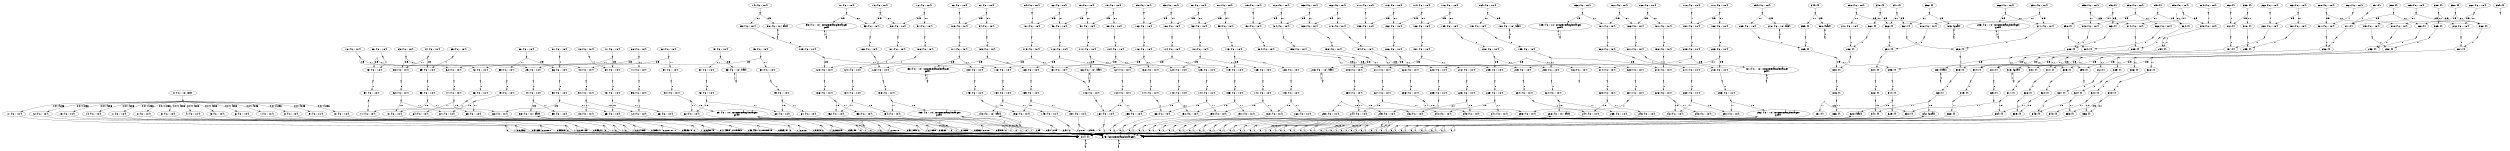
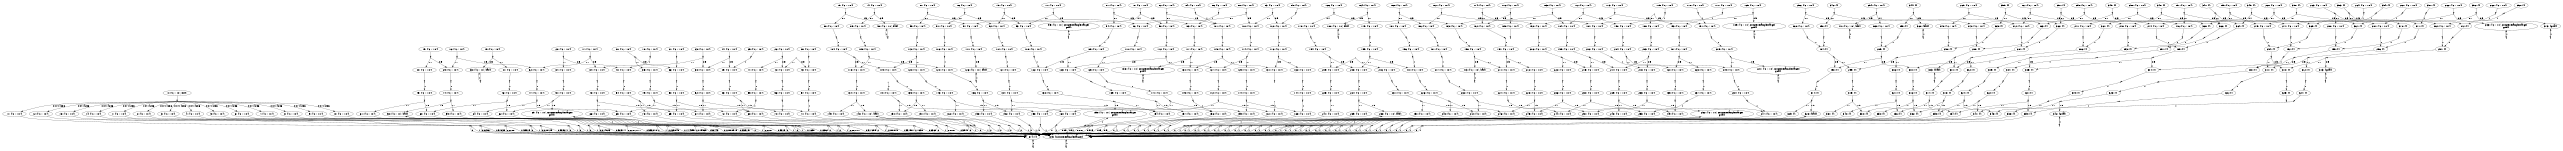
(1720, 5) -> none
none -> (2251, 5)
none -> (2313, 26)
(1491, 49) -> none
none -> (1679, 49)
(1179, 70) -> none
(1091, 93) -> none
none -> (1400, 93)
none -> (1852, 93)
(1443, 114) -> none
none -> (1914, 114)
